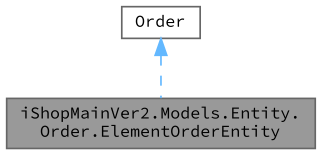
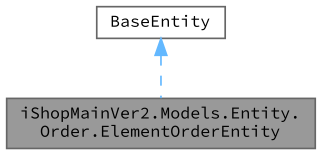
(161, 23) -> (161, 23)
